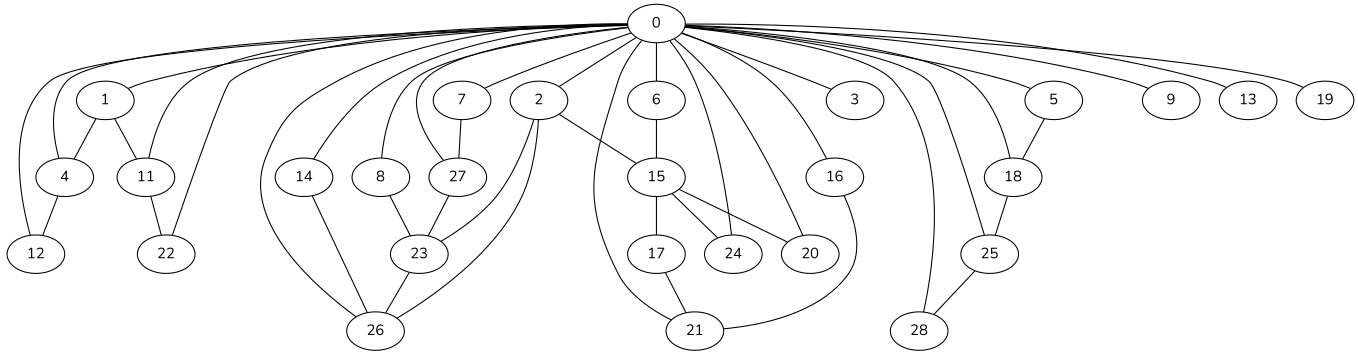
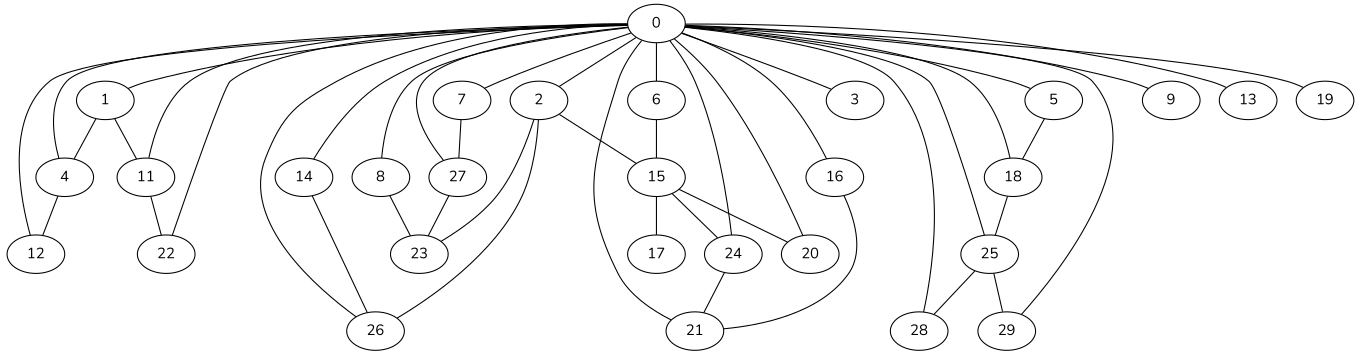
(397, 293) -> none
(676, 293) -> (714, 293)
none -> (1007, 331)
